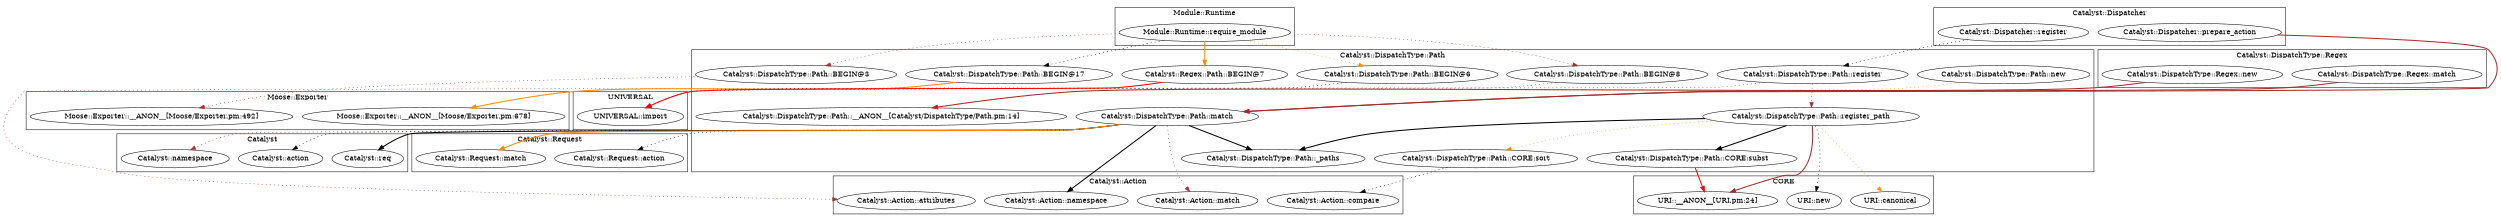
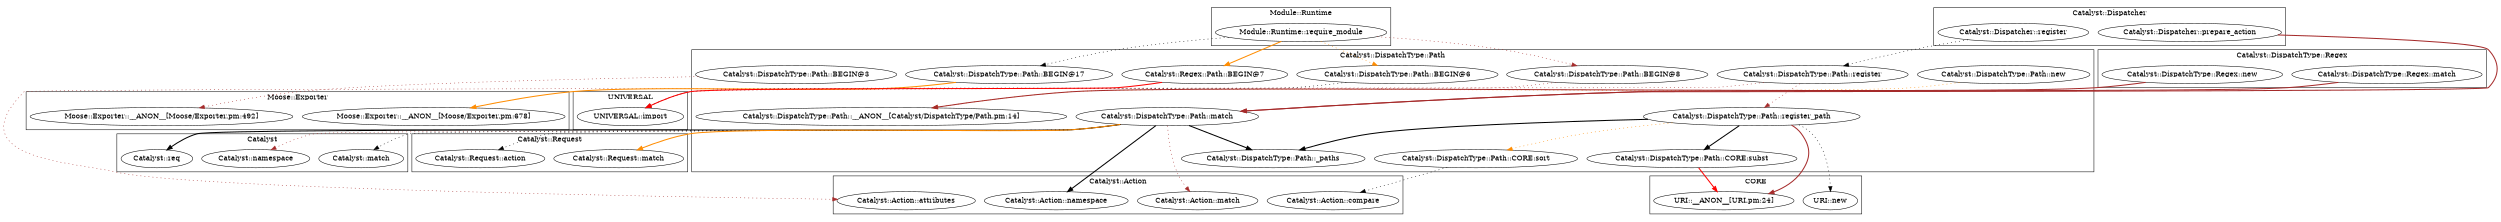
(974, 42) -> none
(281, 159) -> (361, 159)
(1890, 201) -> none
